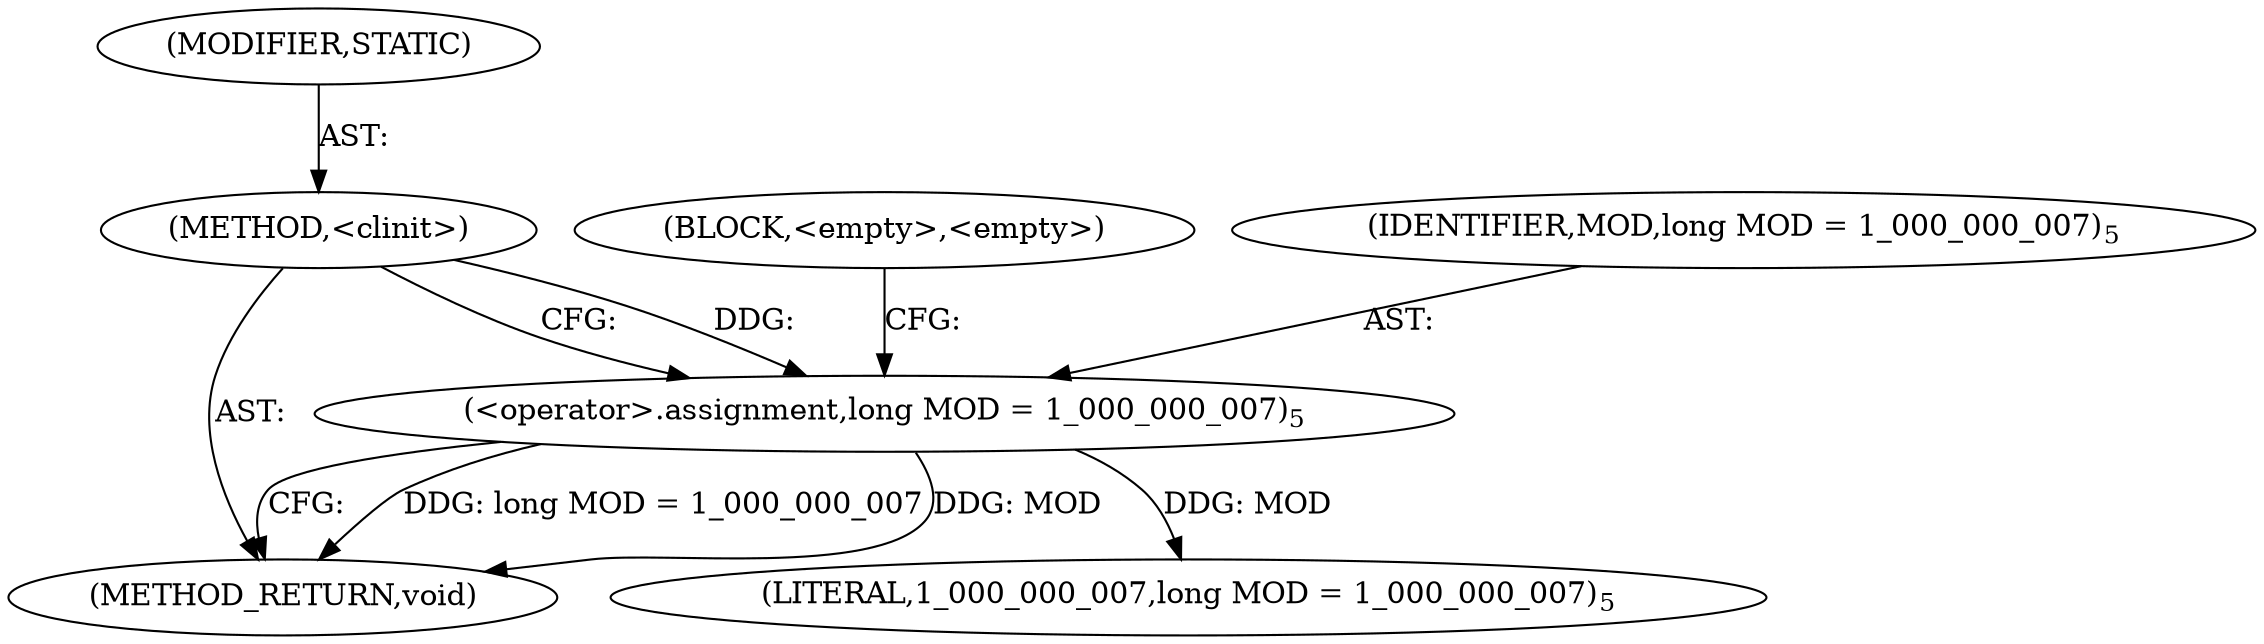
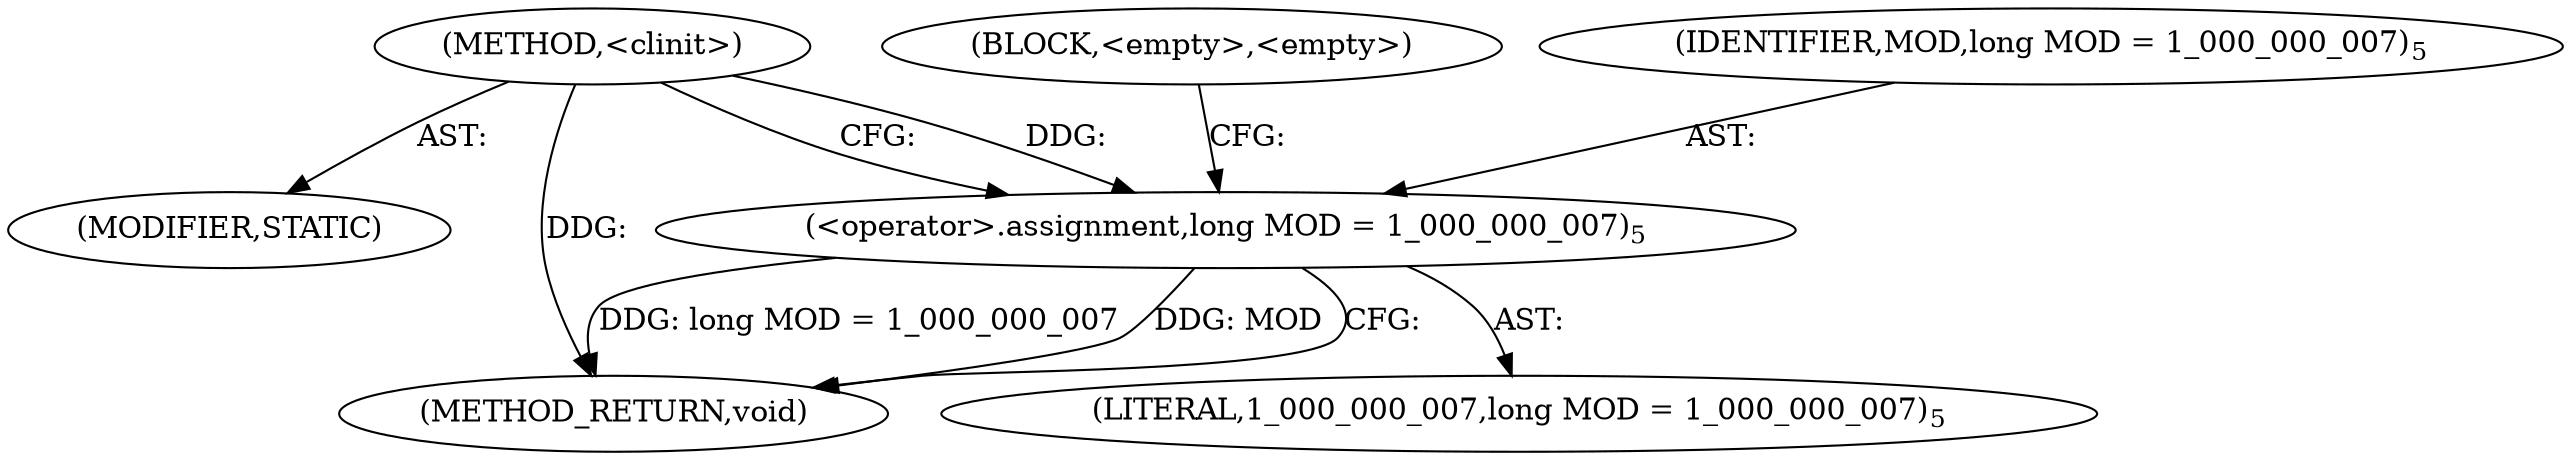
(319, 128) -> (406, 128)
(255, 414) -> (591, 230)
(1248, 506) -> (1534, 322)
